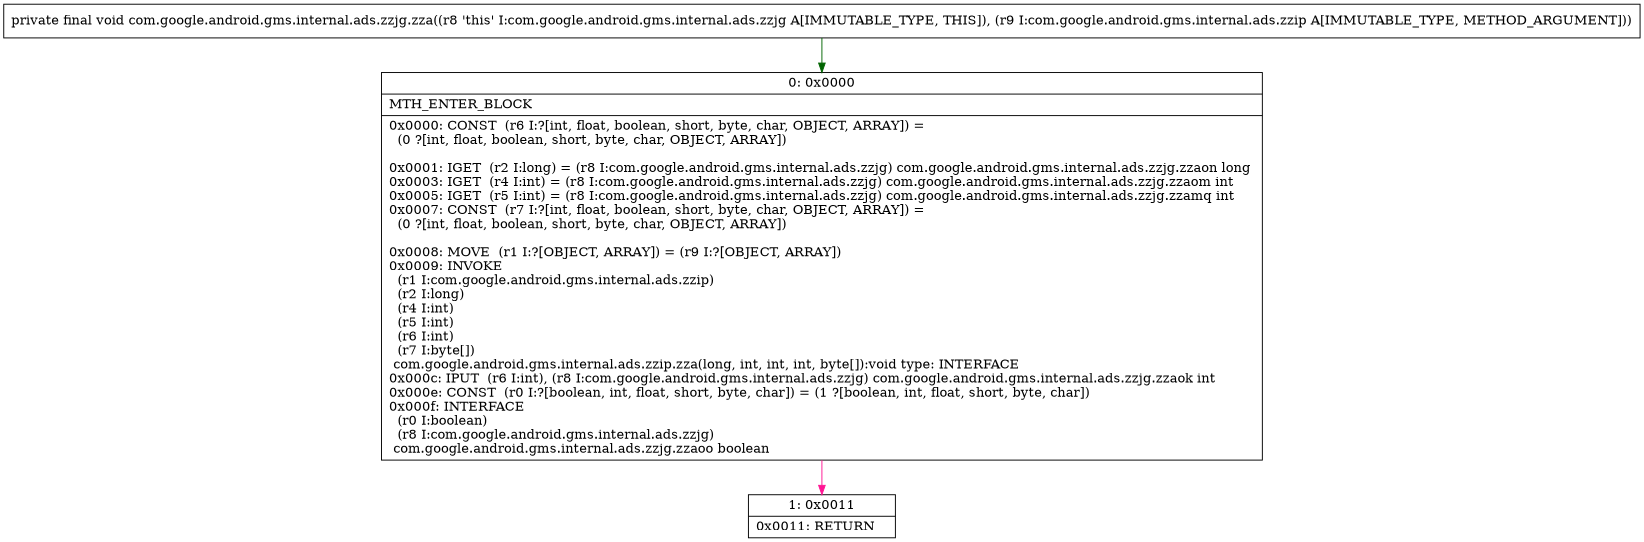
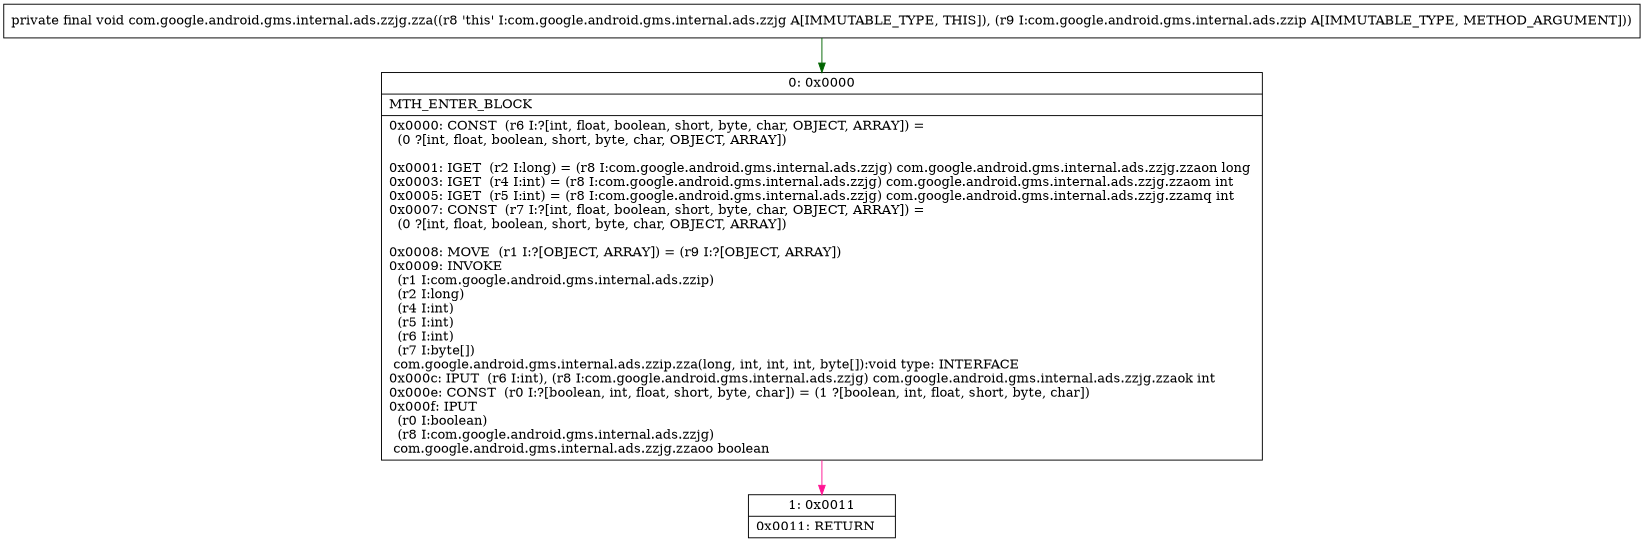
(461, 407) -> (437, 407)
